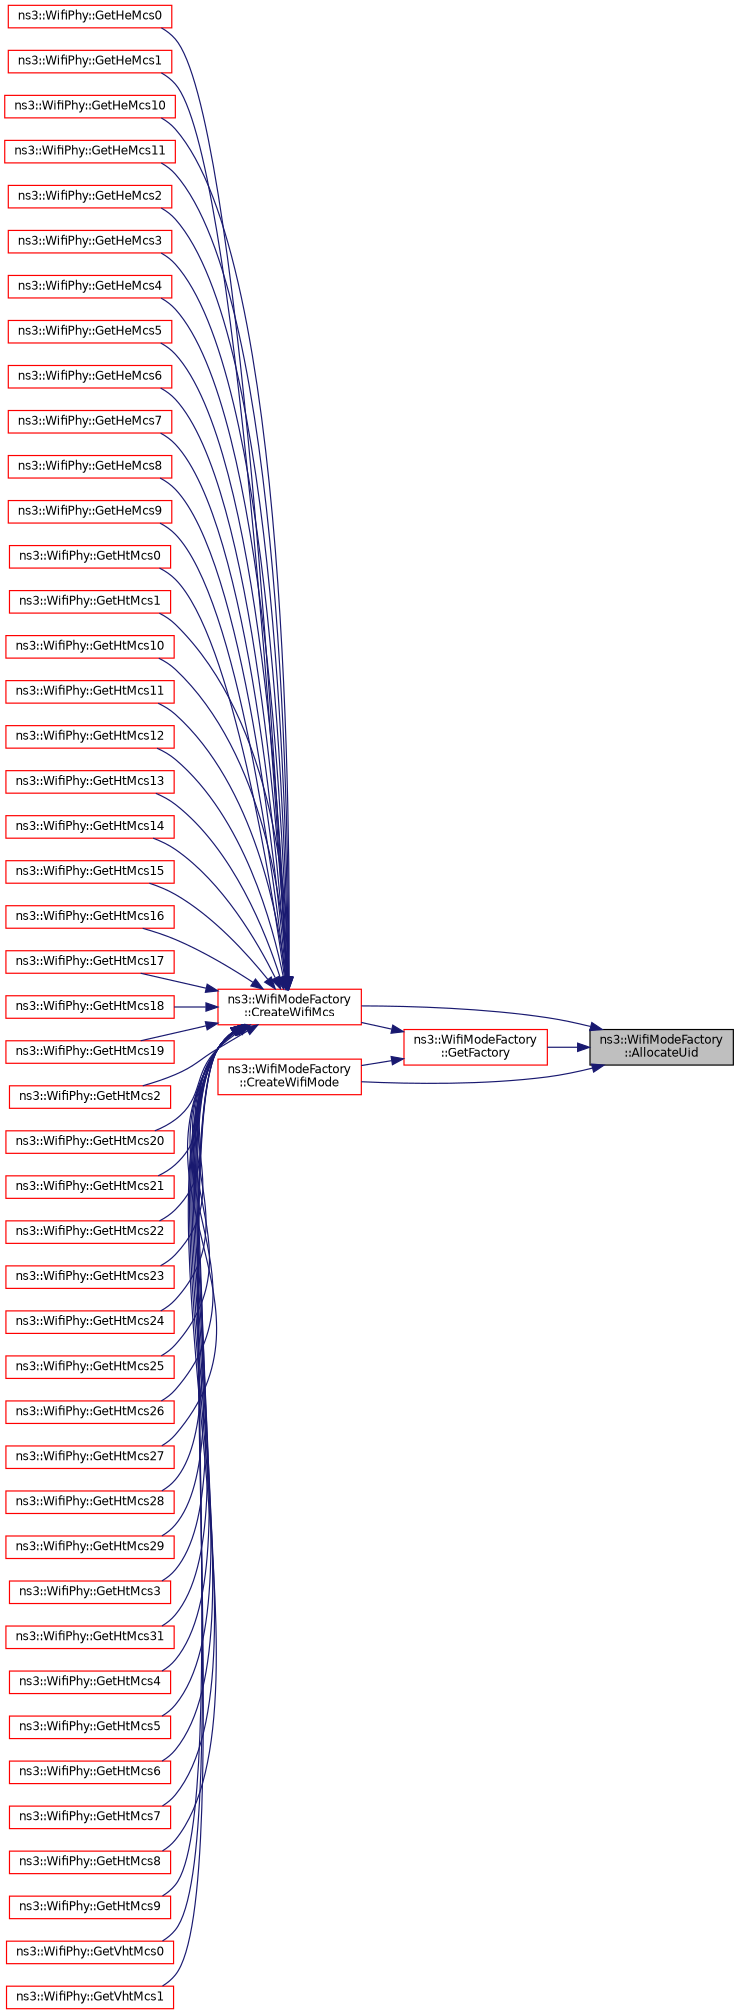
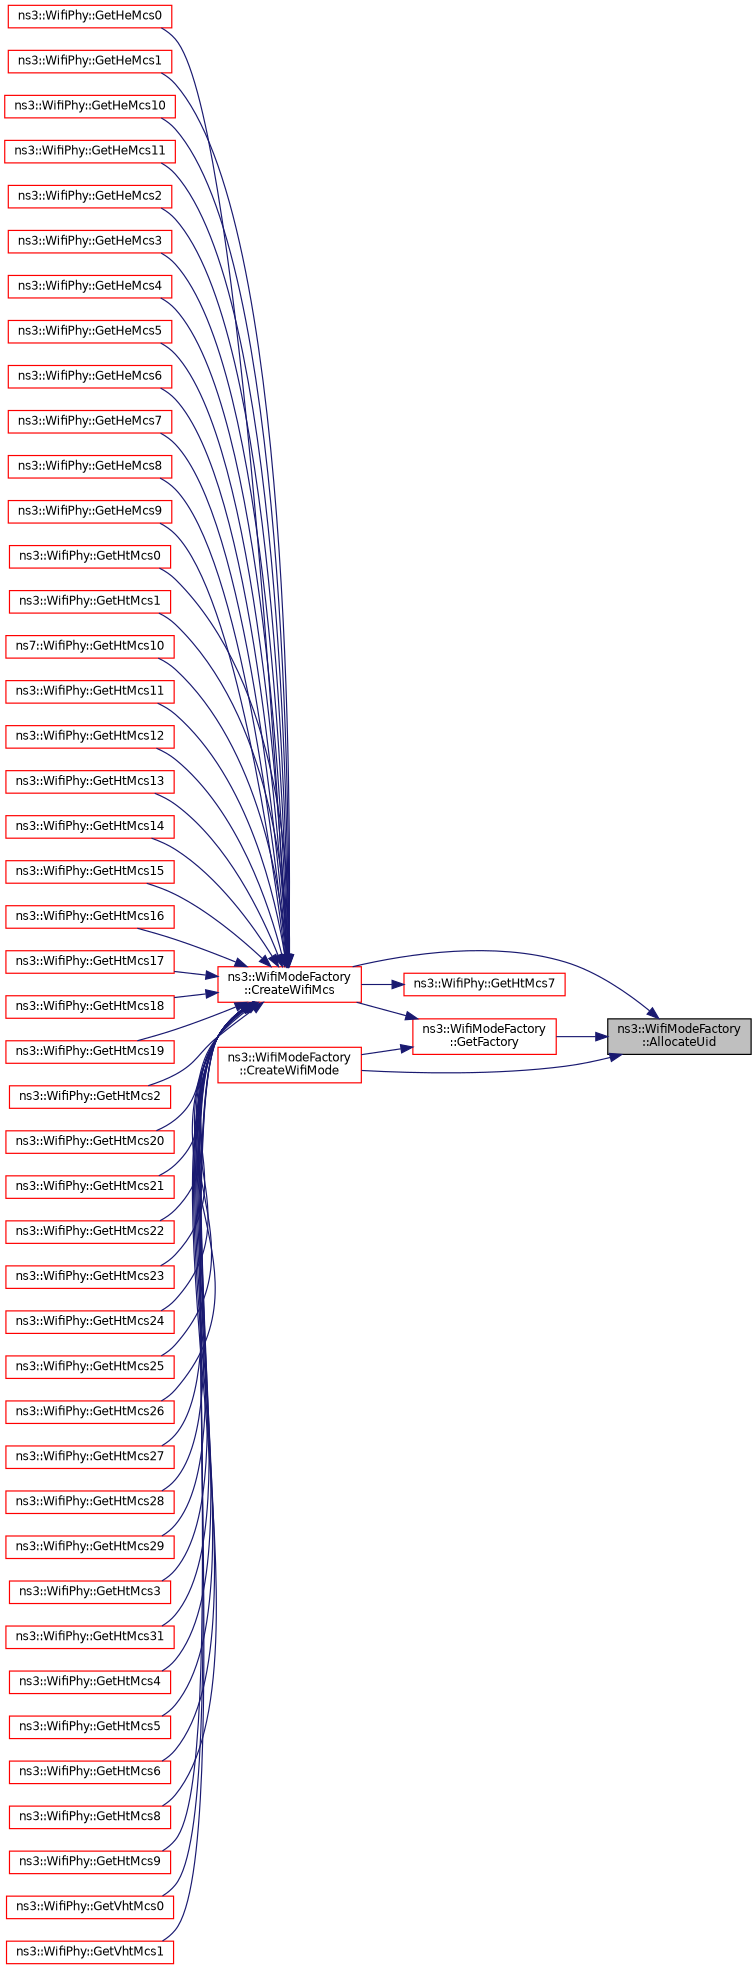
(90, 647) -> (90, 647)
(203, 1420) -> (377, 985)
